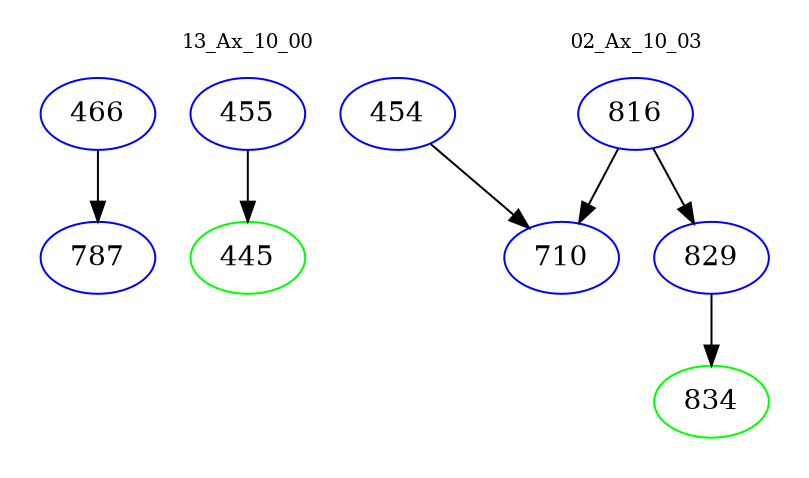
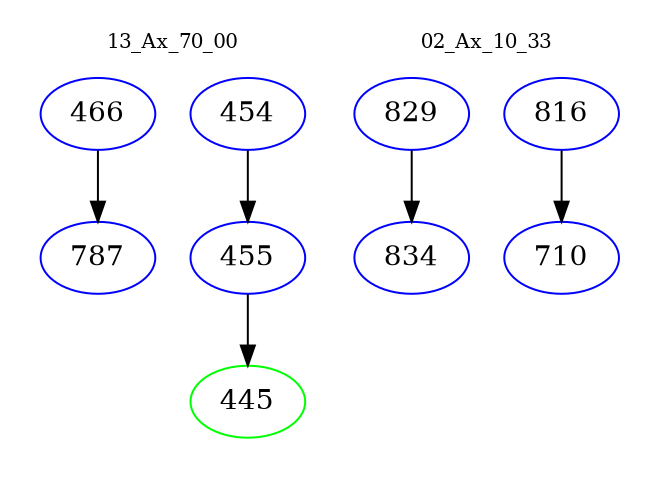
(248, 43) -> (173, 43)
(637, 43) -> (487, 43)
(458, 167) -> (248, 176)
(669, 177) -> none
(712, 402) -> (412, 258)
